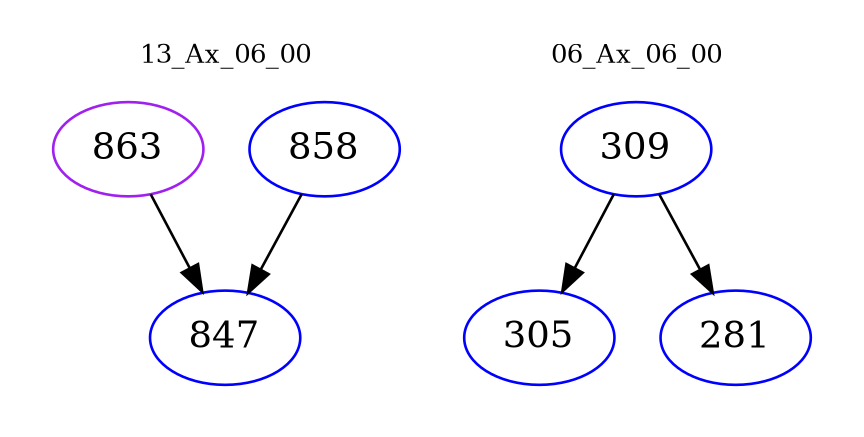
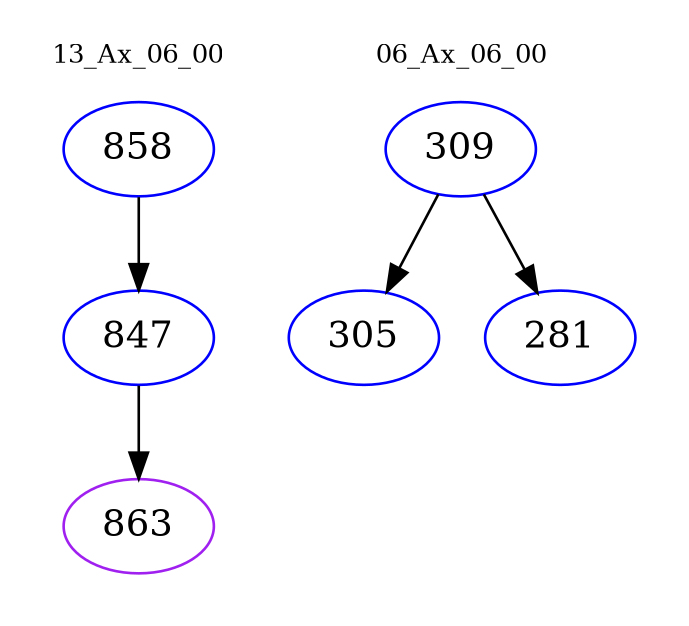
(170, 231) -> (139, 419)
